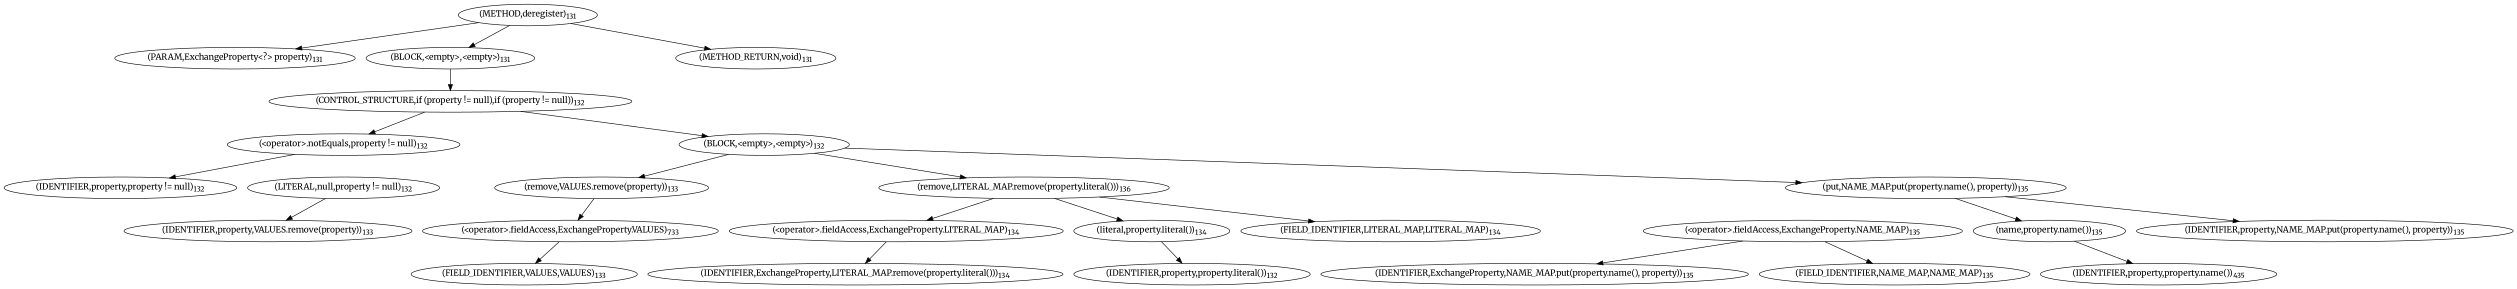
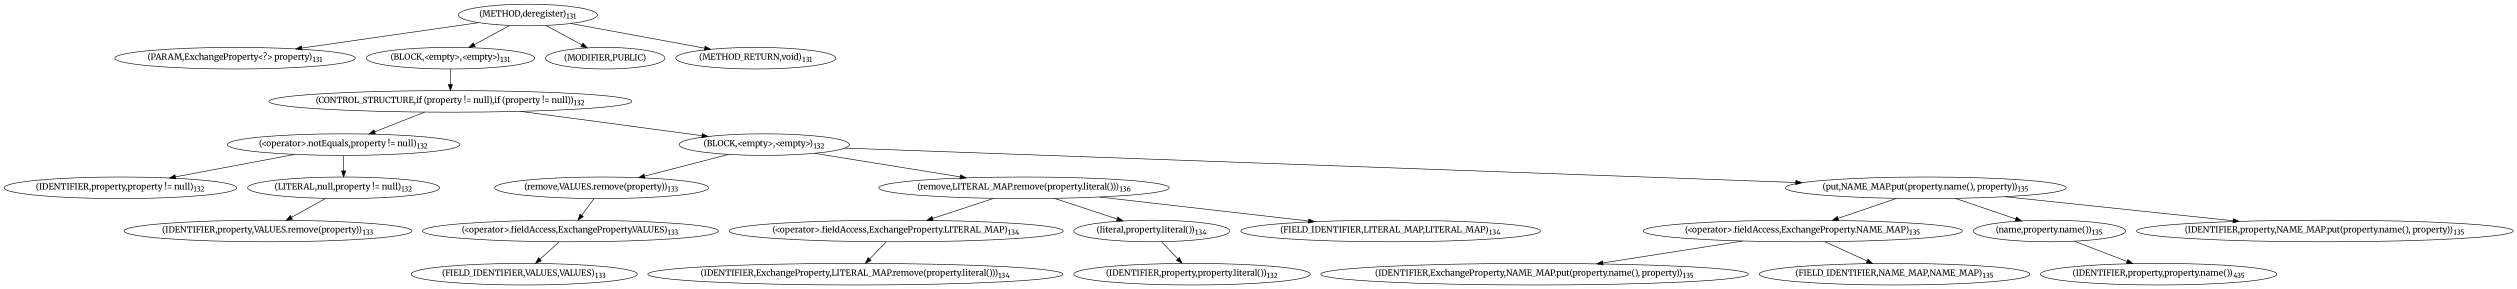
none -> (605, 58)
none -> (344, 163)
none -> (1867, 208)
(673, 230) -> (673, 230)
